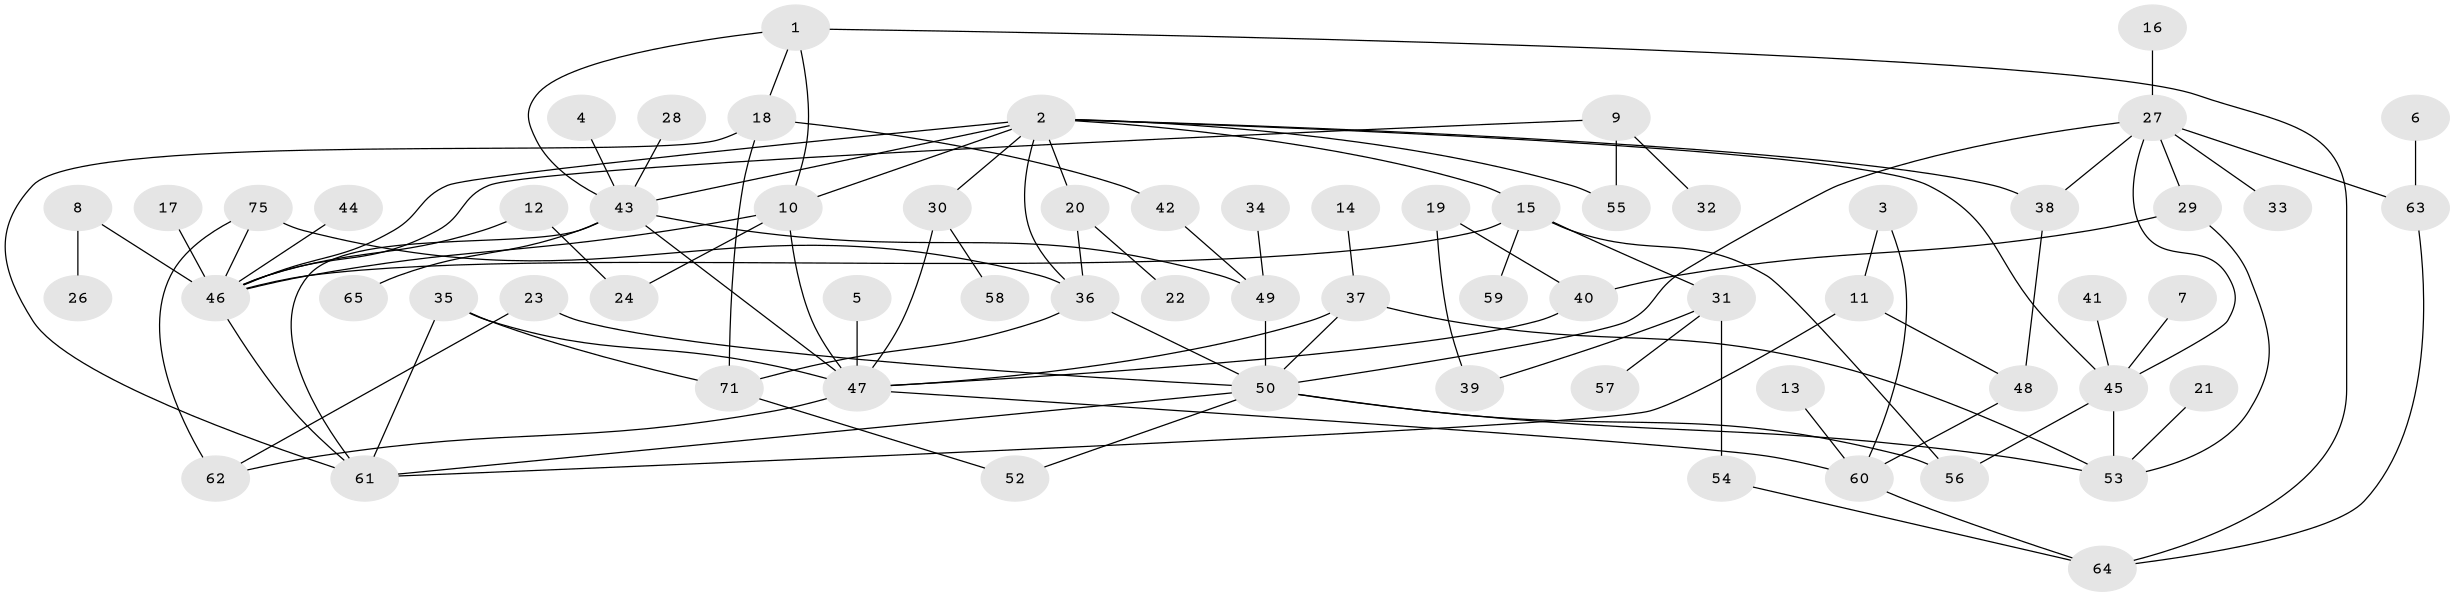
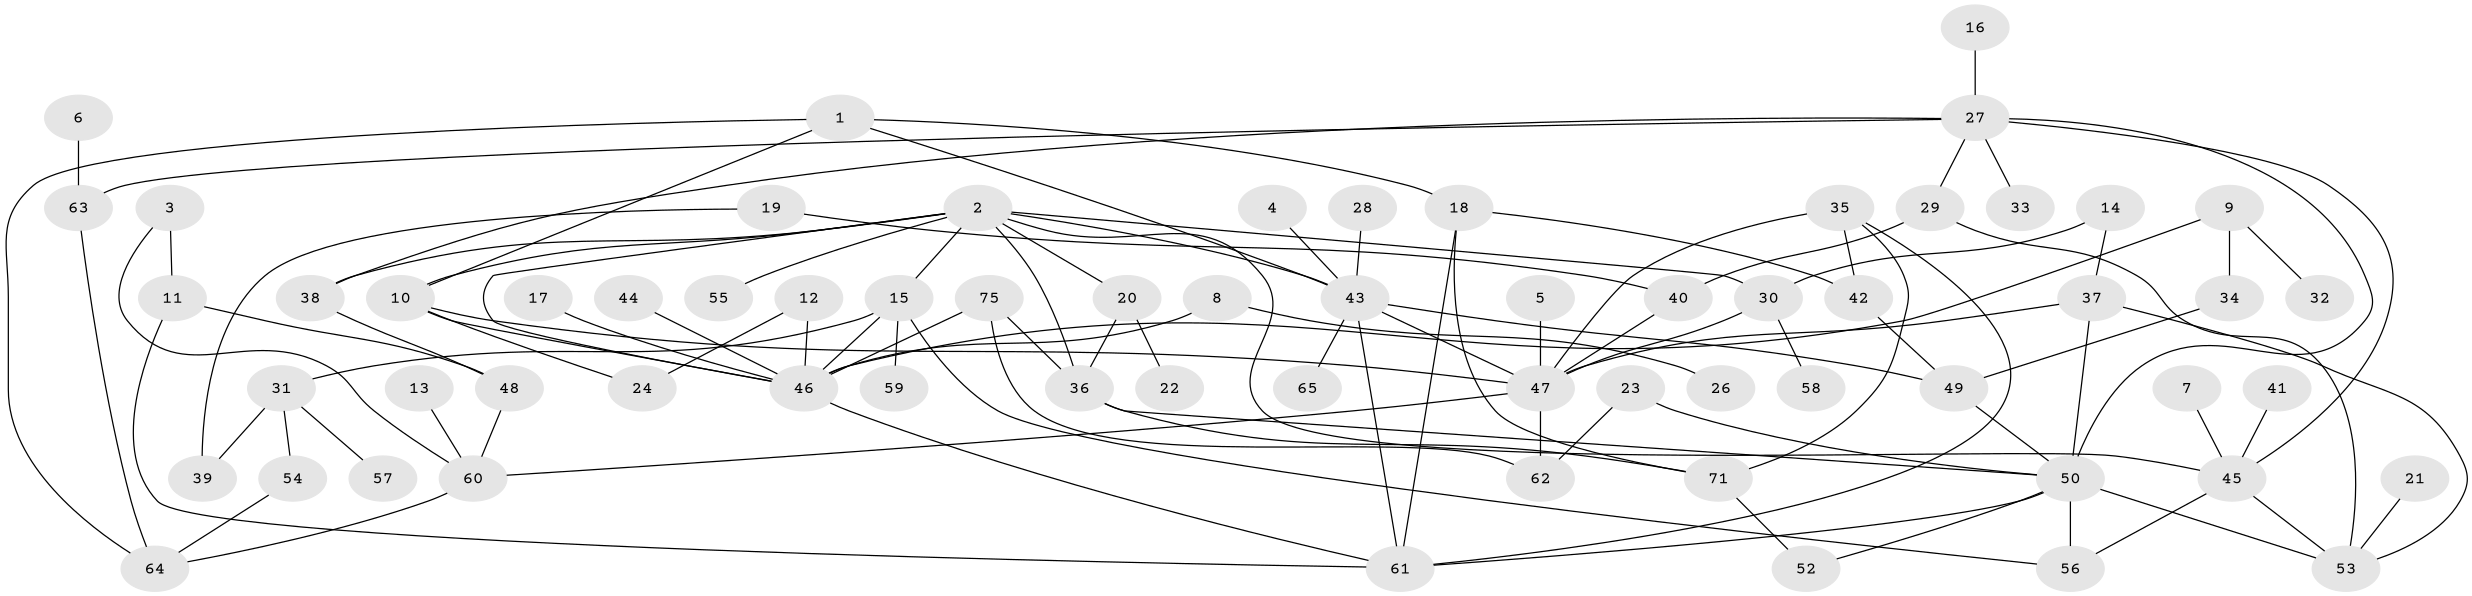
(1616, 163) -> (2229, 253)
none -> (1849, 253)
none -> (1939, 253)
